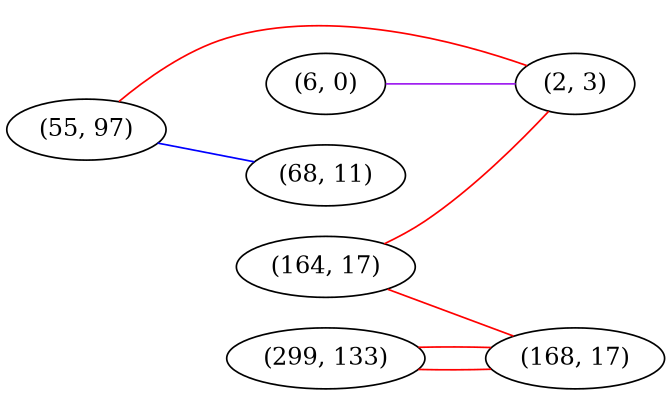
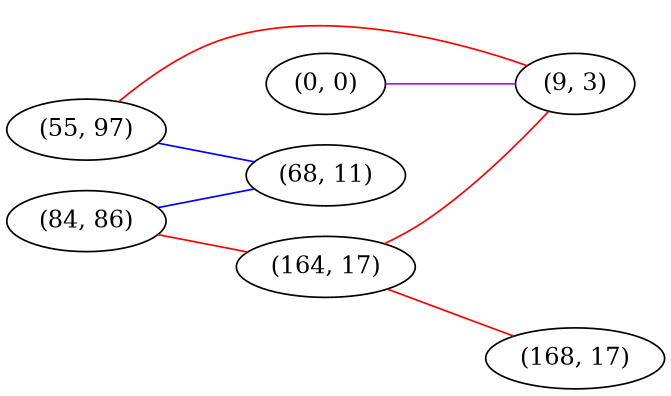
(326, 84) -> (326, 84)
(575, 84) -> (575, 84)
none -> (86, 221)
(326, 358) -> none
